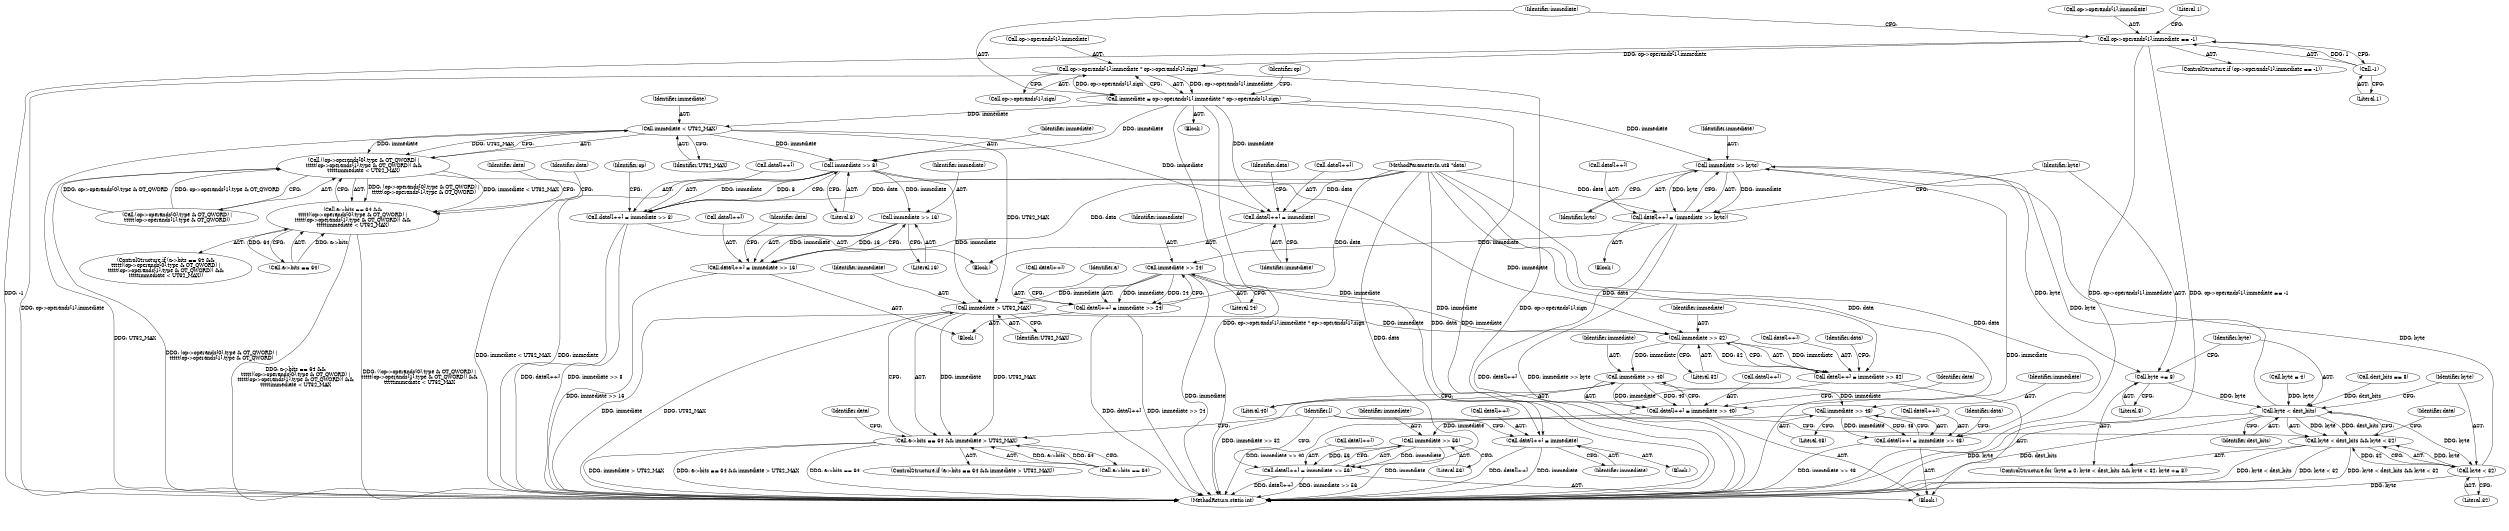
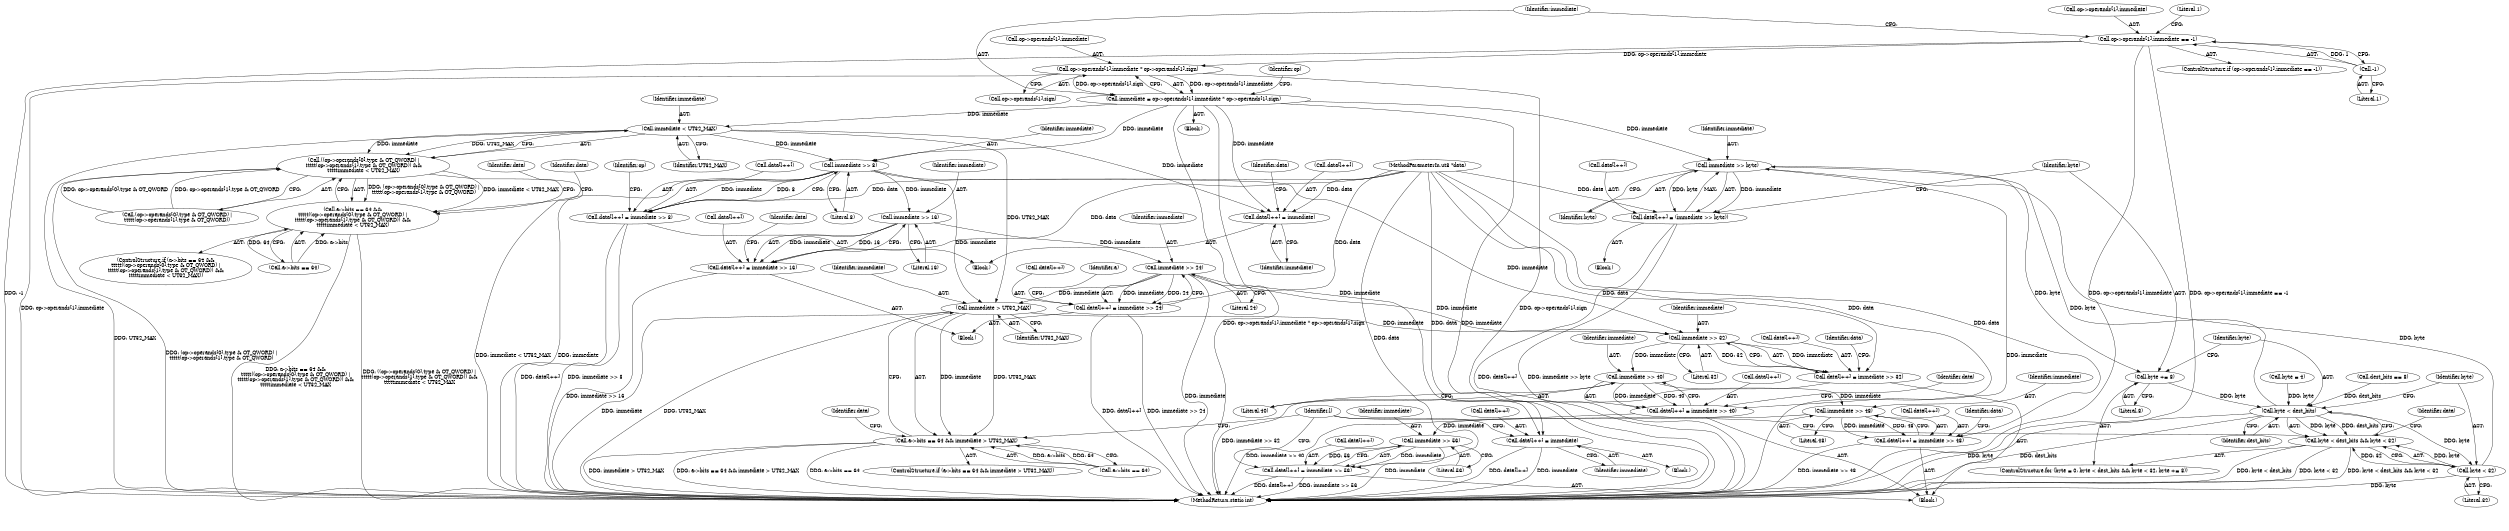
(1711, 190) -> (1711, 190)
(1428, 243) -> (1047, 240)
